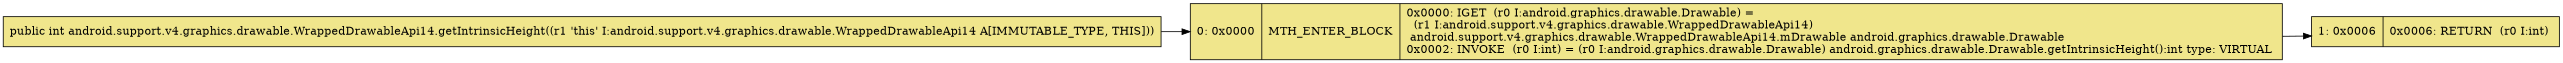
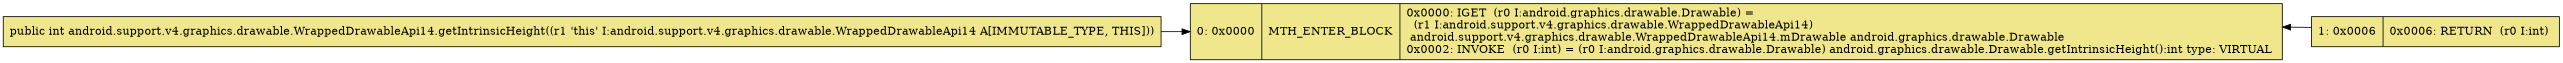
(2293, 36) -> (2301, 27)
